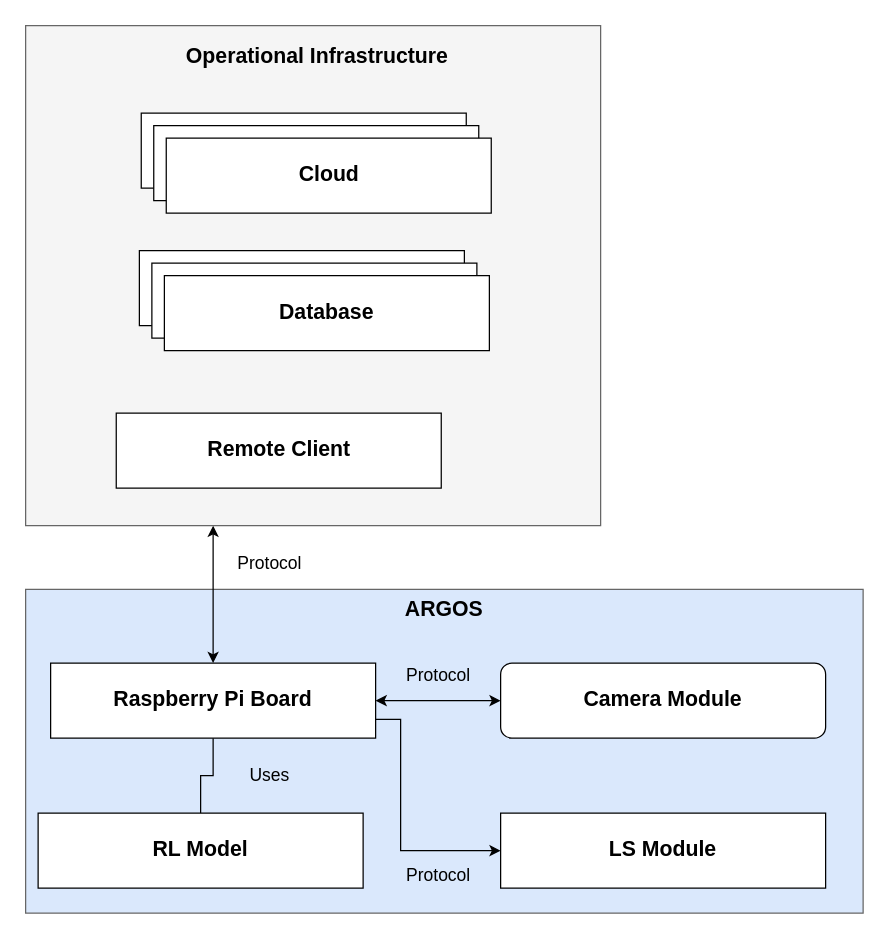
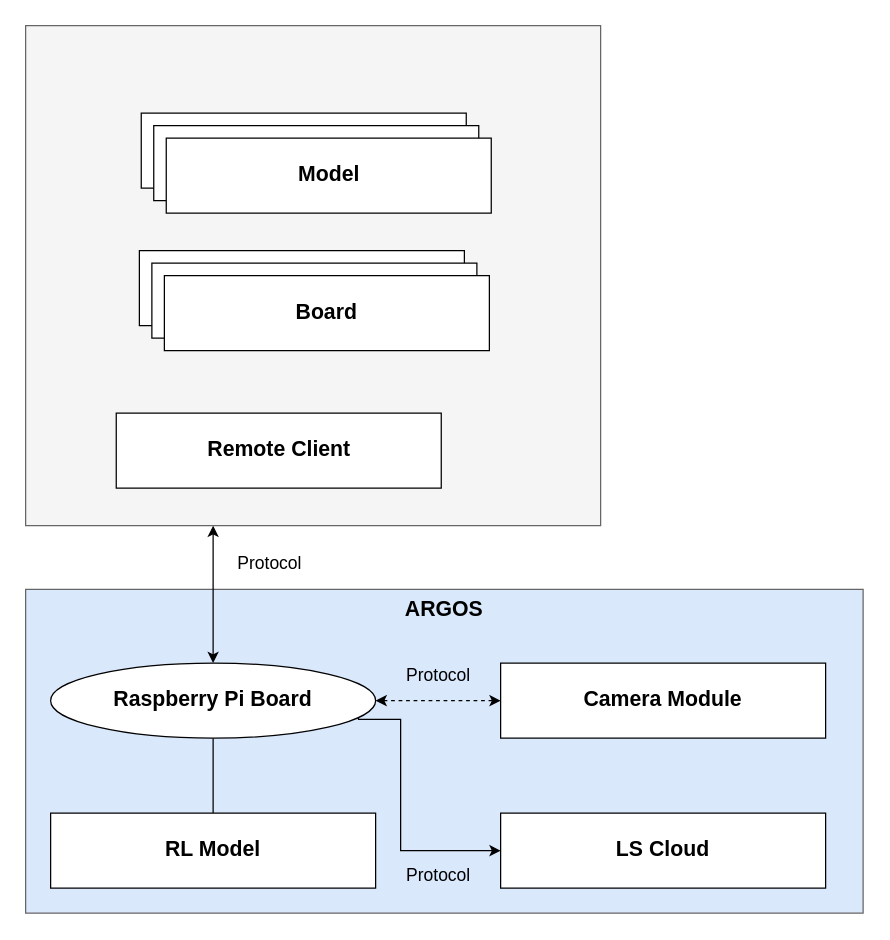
(318, 57) -> none
(329, 176) -> (329, 176)
(327, 313) -> (327, 313)
(213, 701) -> (213, 701)
(437, 701) -> (437, 701)
(663, 701) -> (663, 701)
(269, 776) -> none
(201, 851) -> (213, 851)
(663, 851) -> (663, 851)
